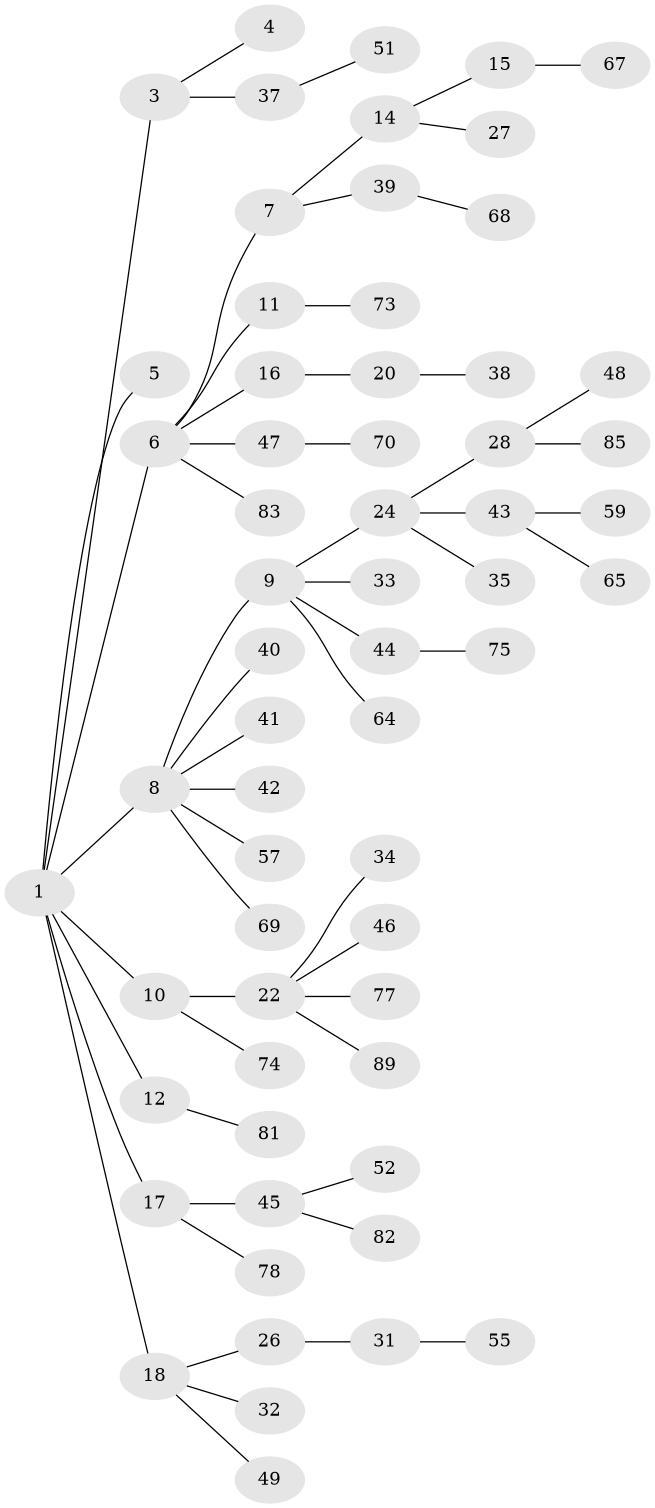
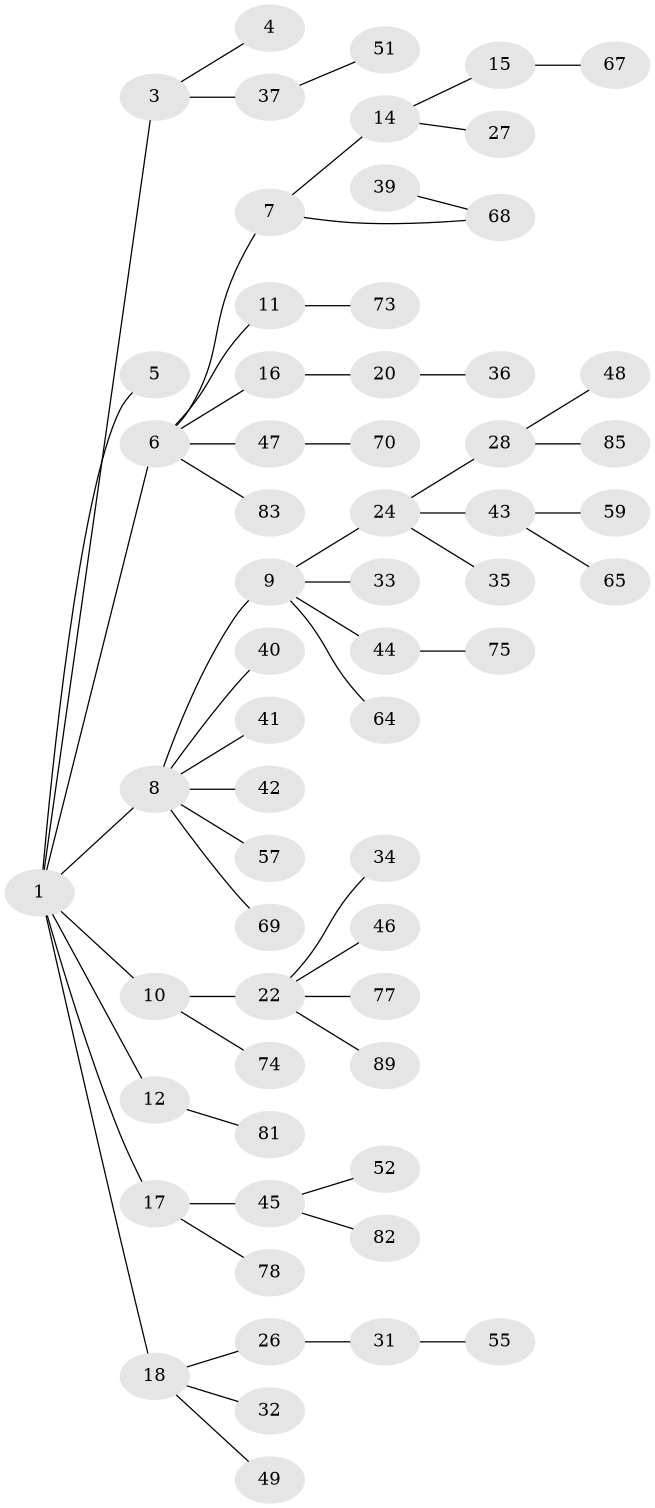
(327, 200) -> (385, 224)
(500, 375) -> (500, 375)
